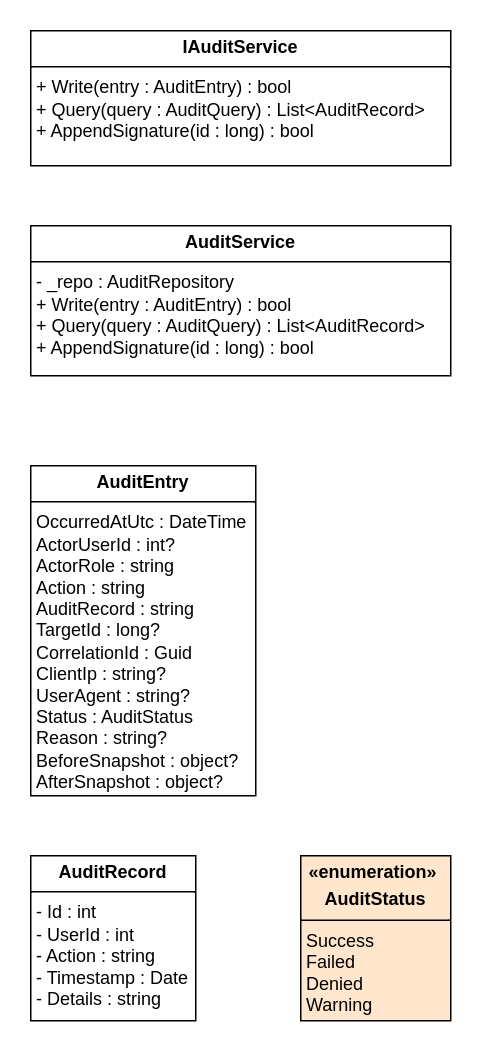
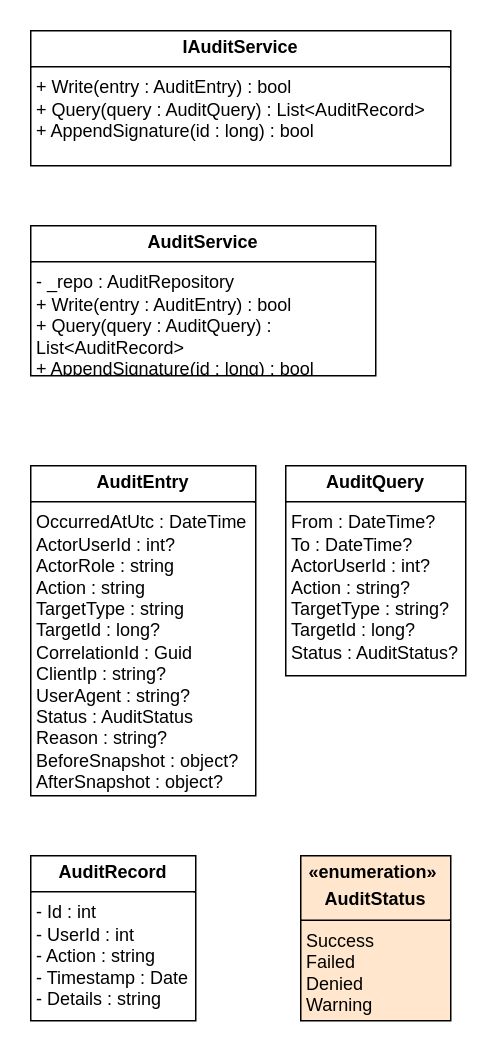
(241, 301) -> (203, 301)
none -> (376, 571)
(145, 617) -> (145, 617)
